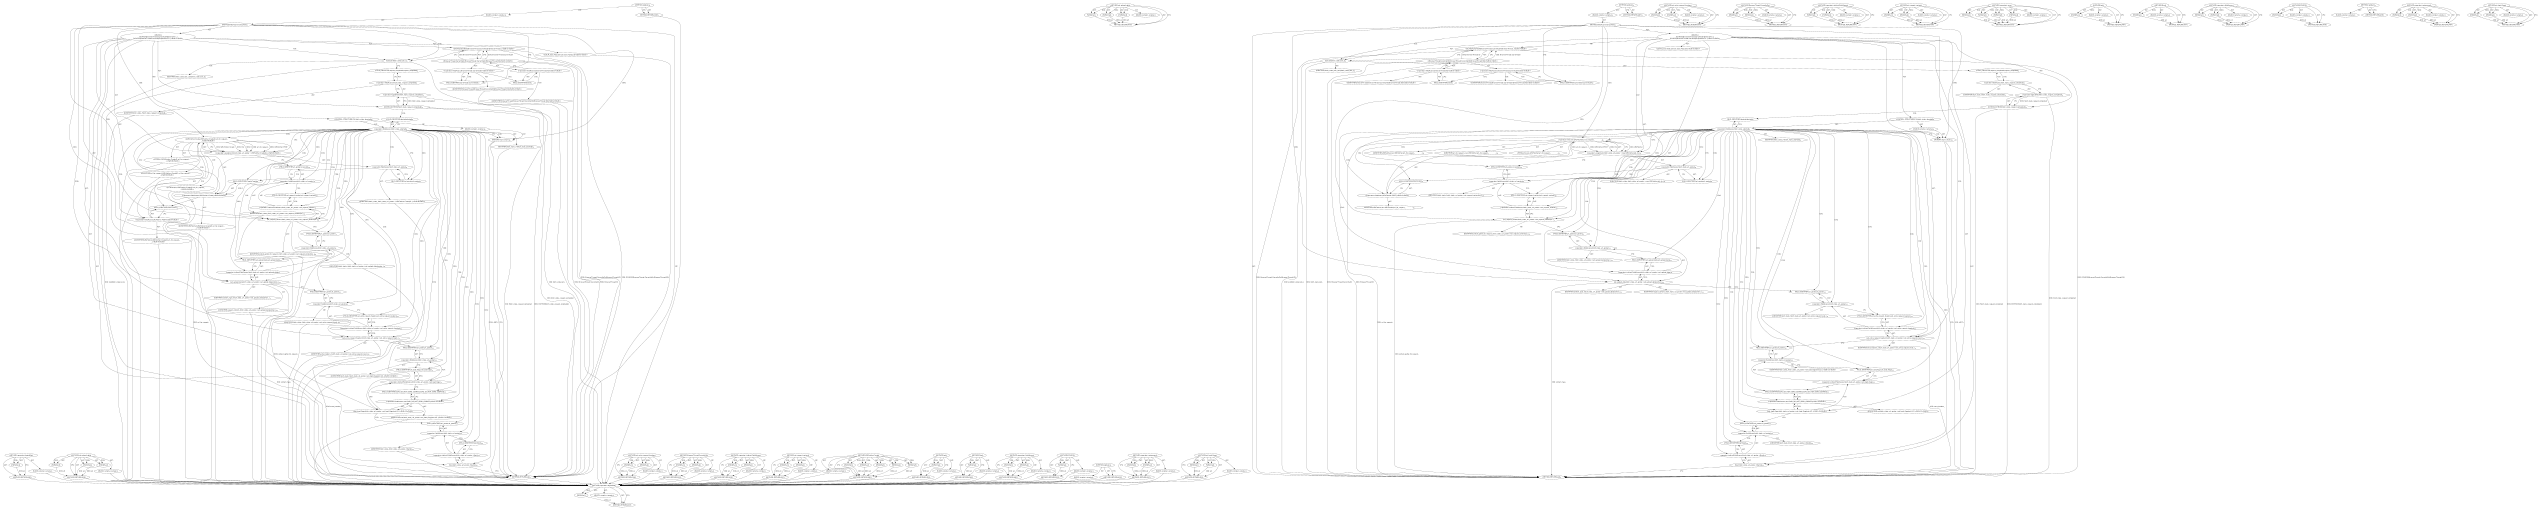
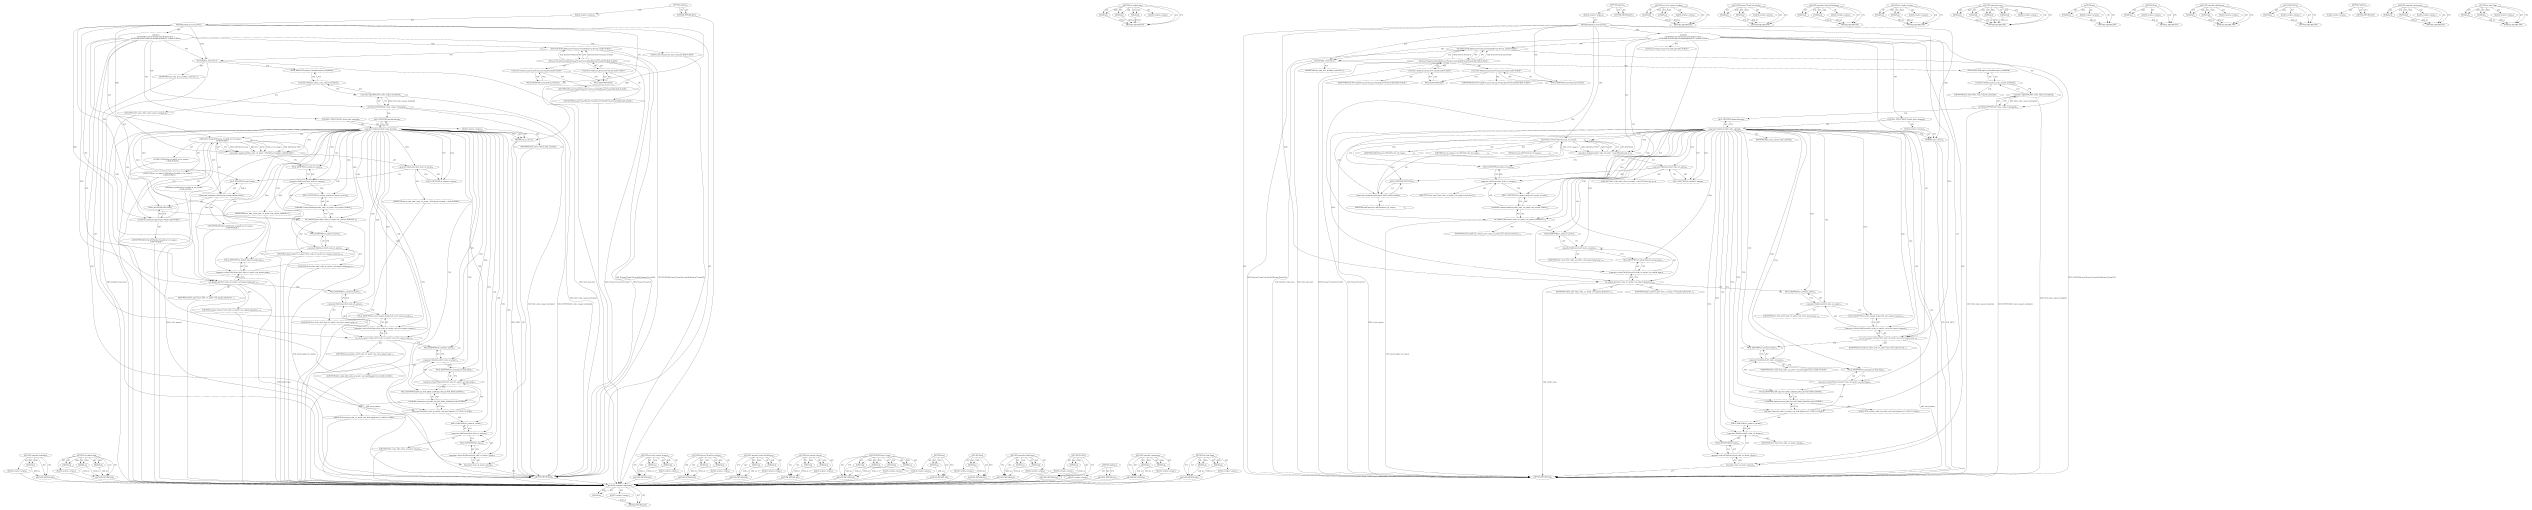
(912, 465) -> none
